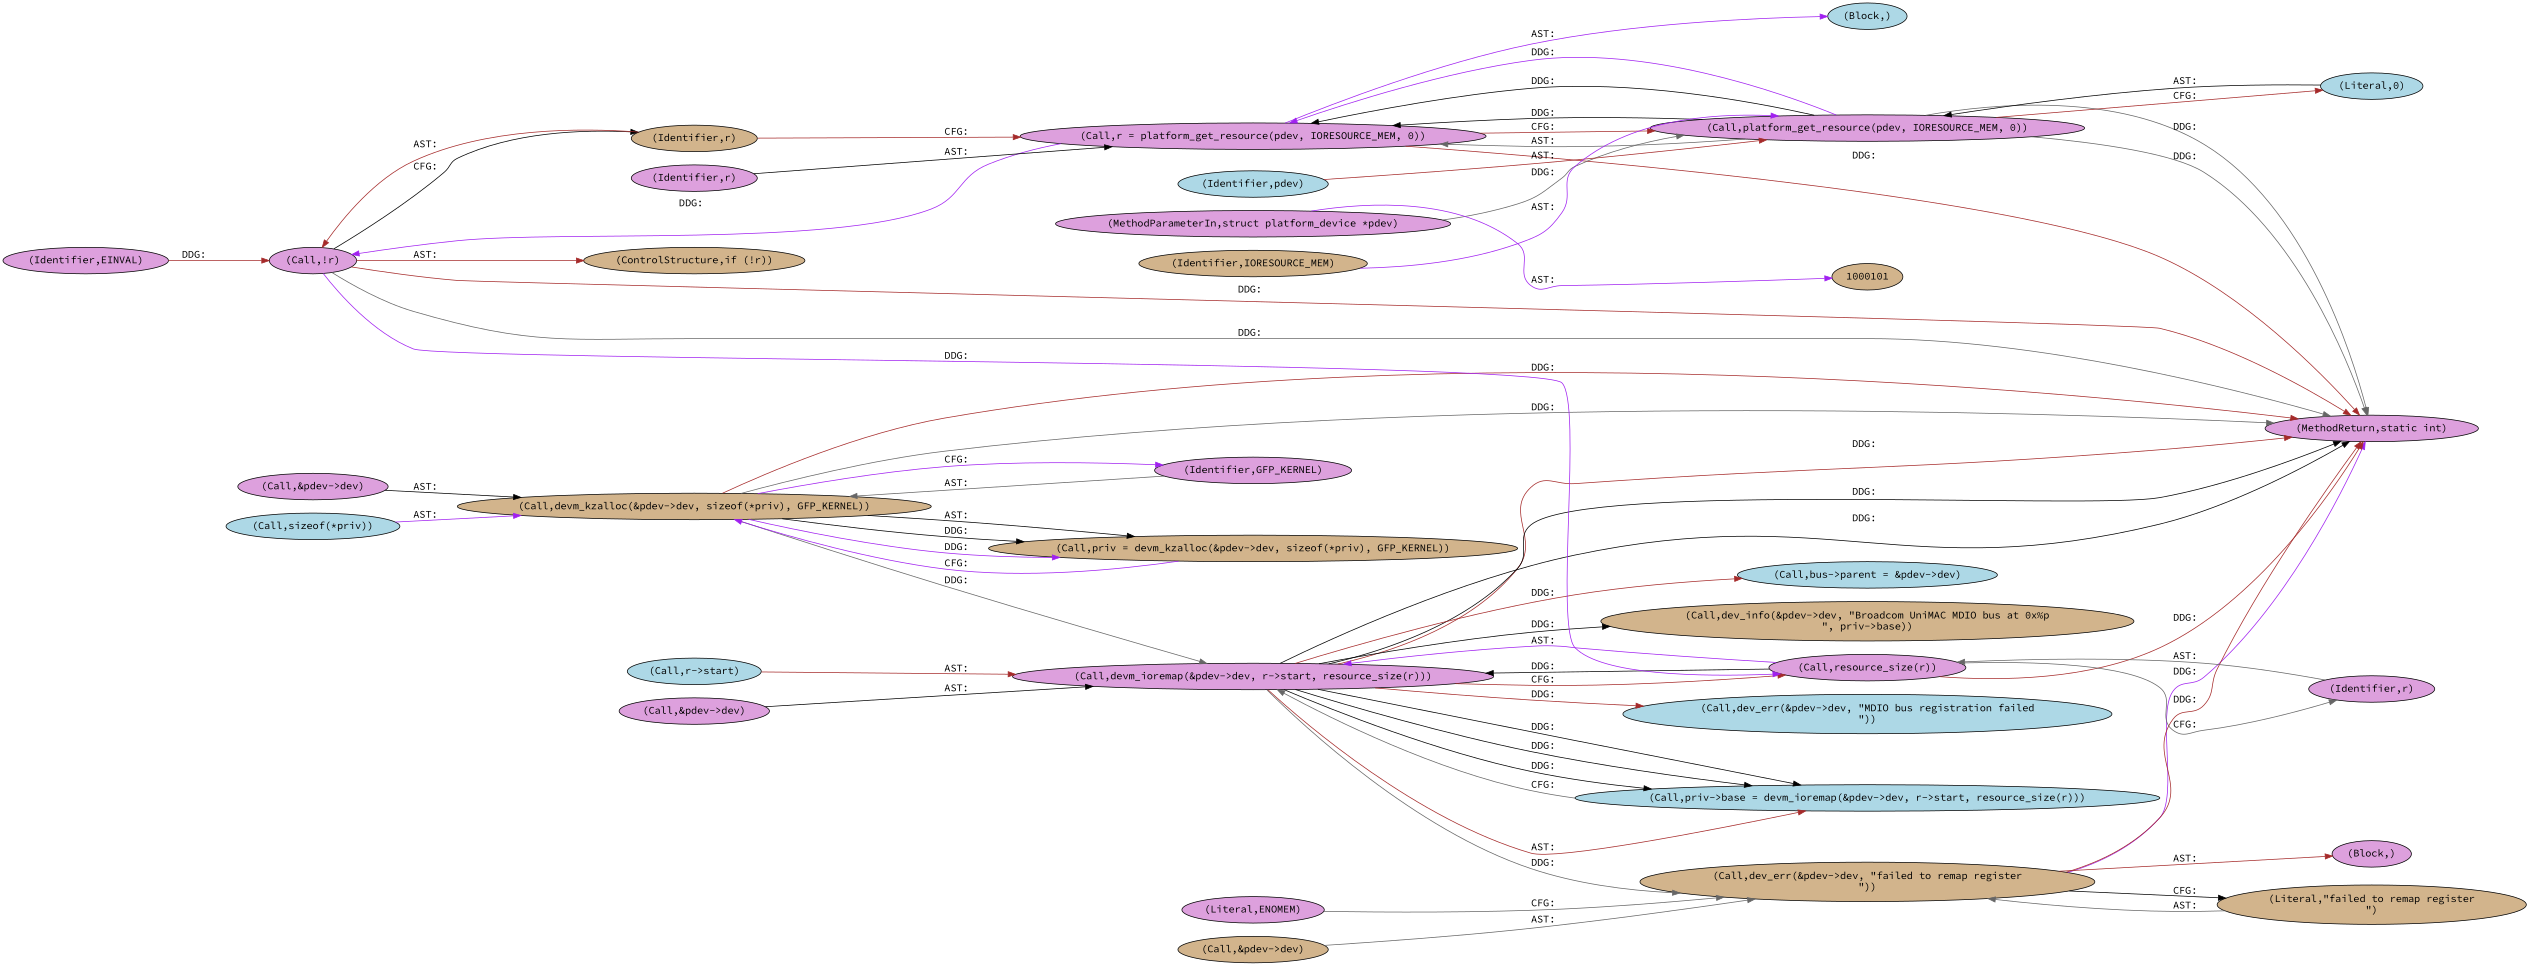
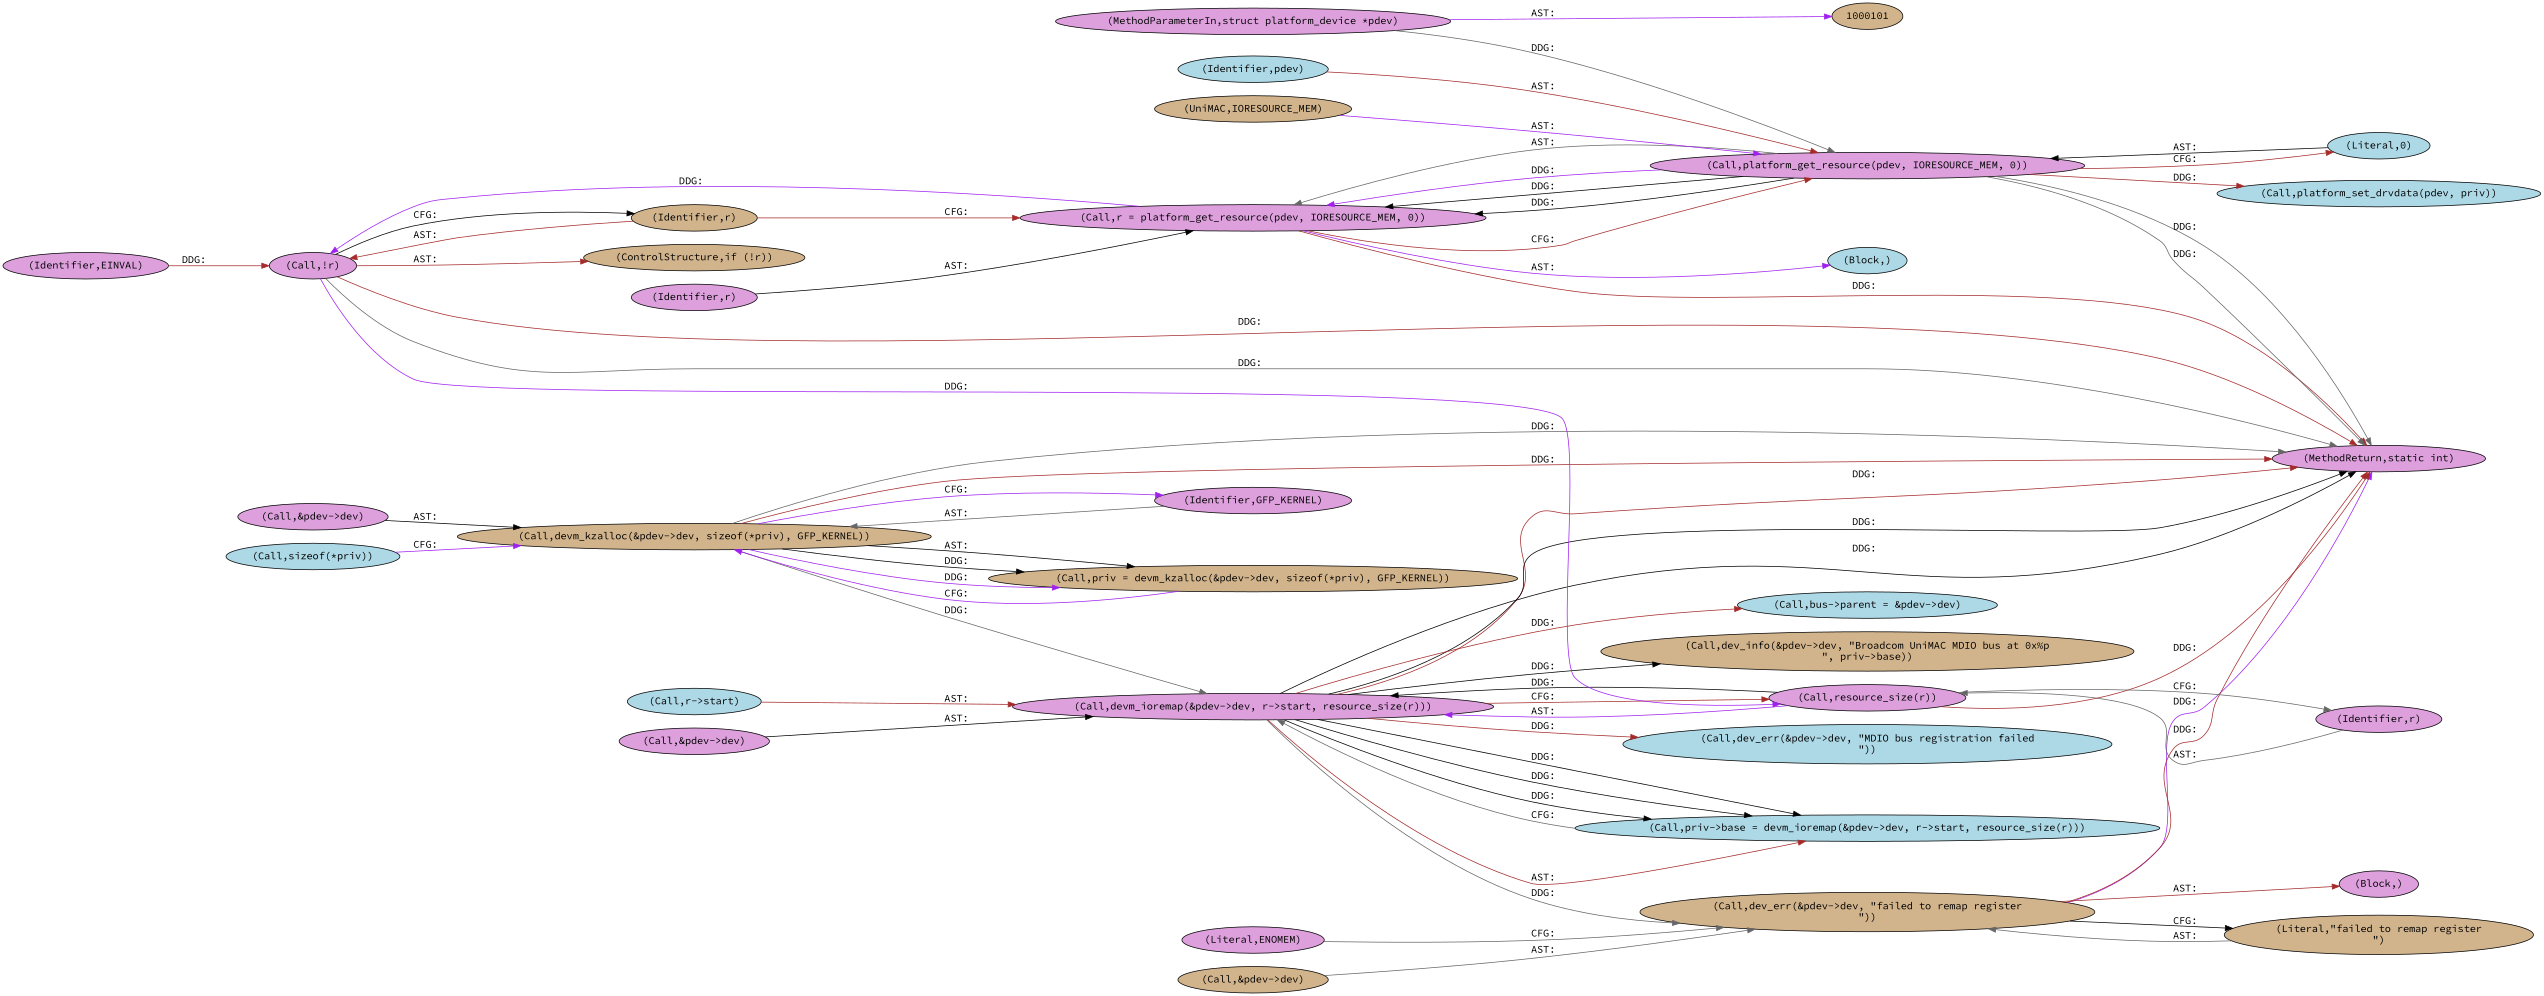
none -> (2379, 194)
(1253, 264) -> (1253, 109)
(429, 515) -> (429, 545)
